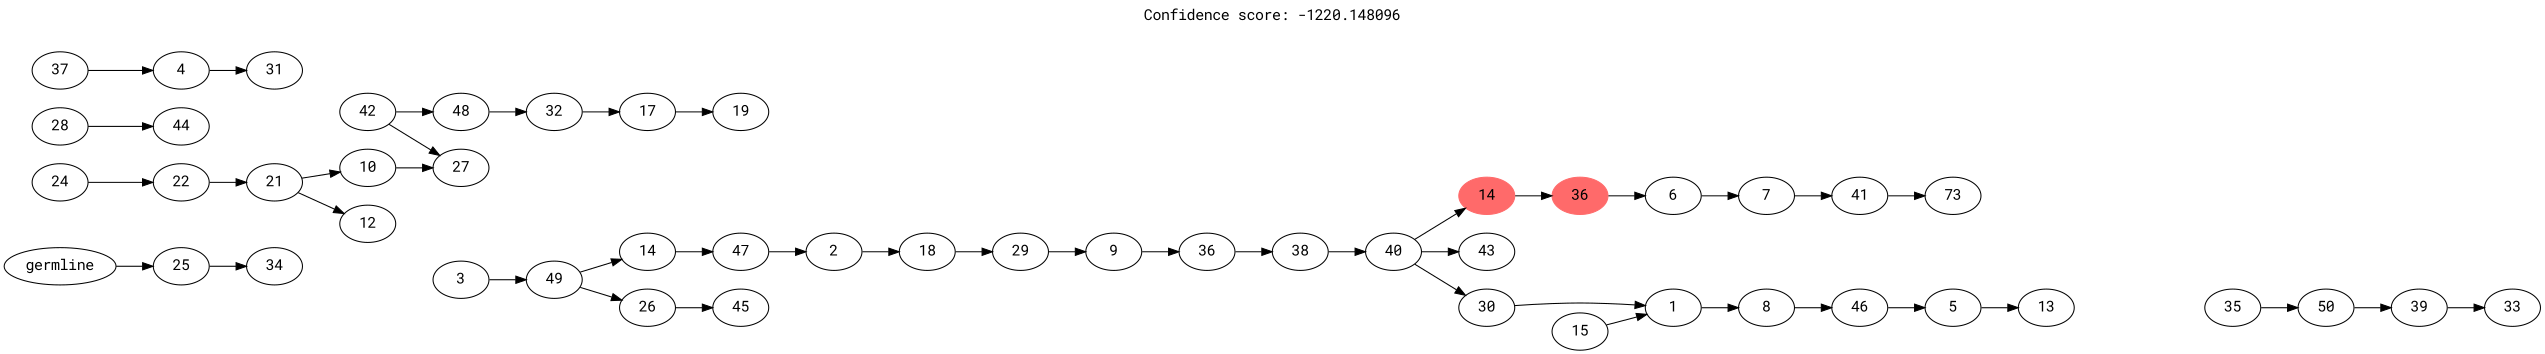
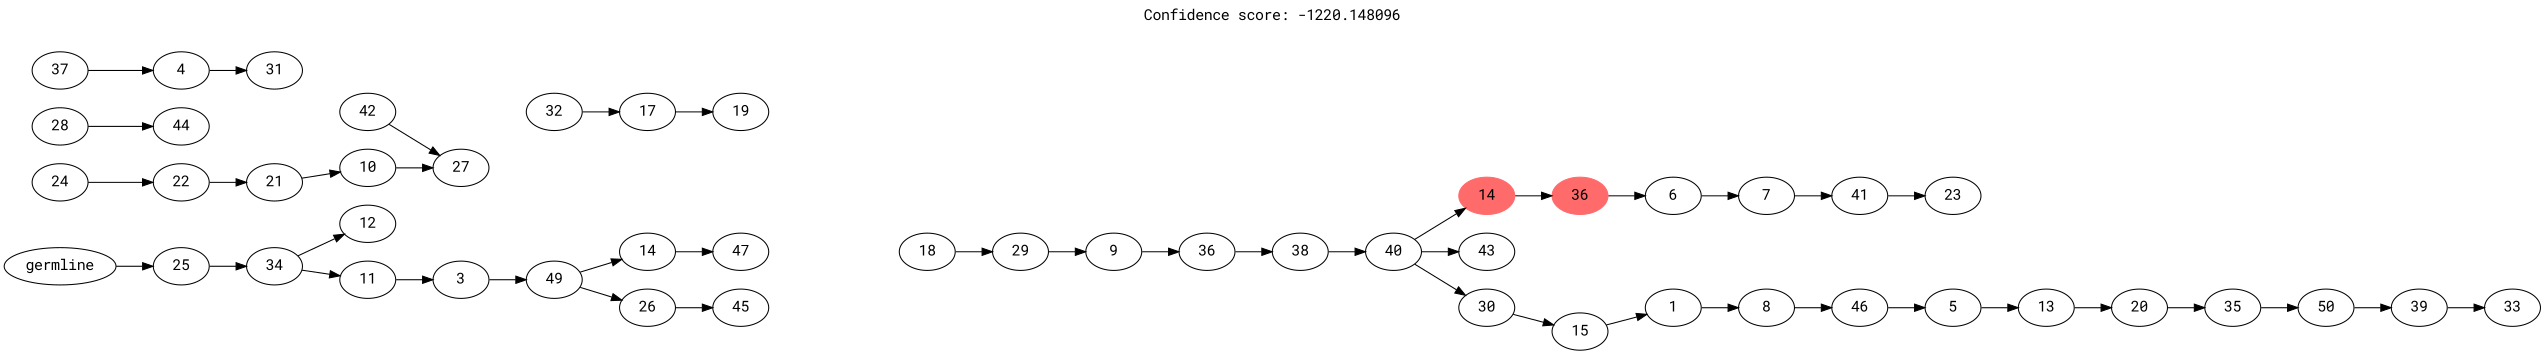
(461, 112) -> none
(1953, 196) -> (1953, 196)
(316, 201) -> (316, 247)
(834, 252) -> none
none -> (368, 280)
(1575, 303) -> (1528, 318)
none -> (2140, 308)
